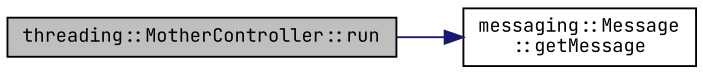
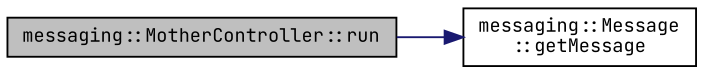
(202, 37) -> (202, 37)
